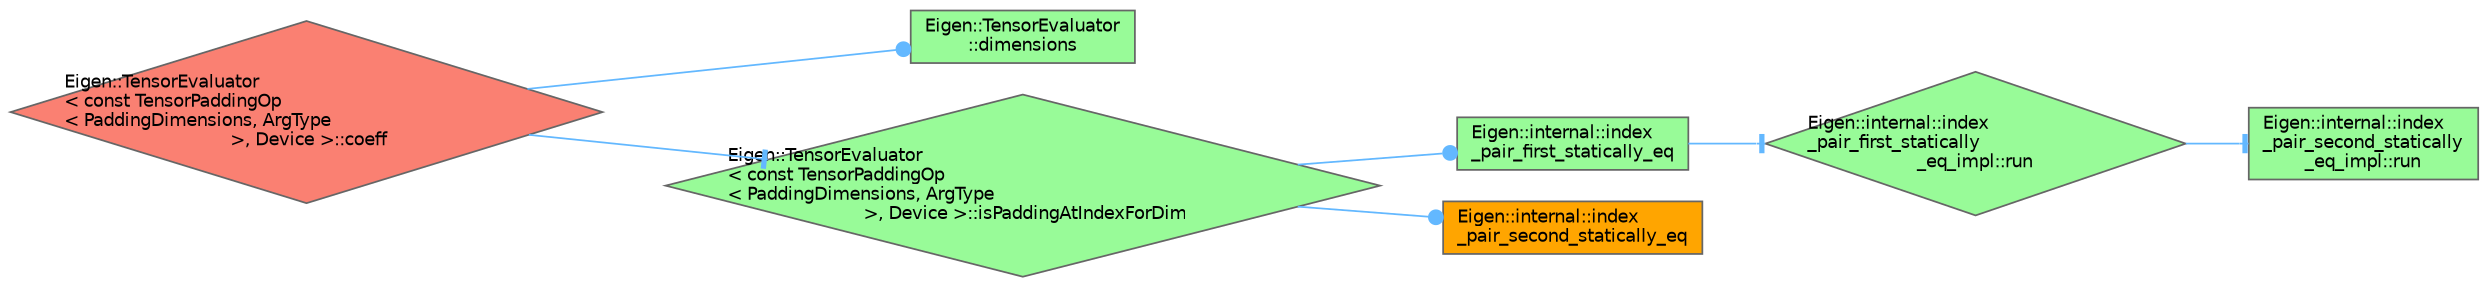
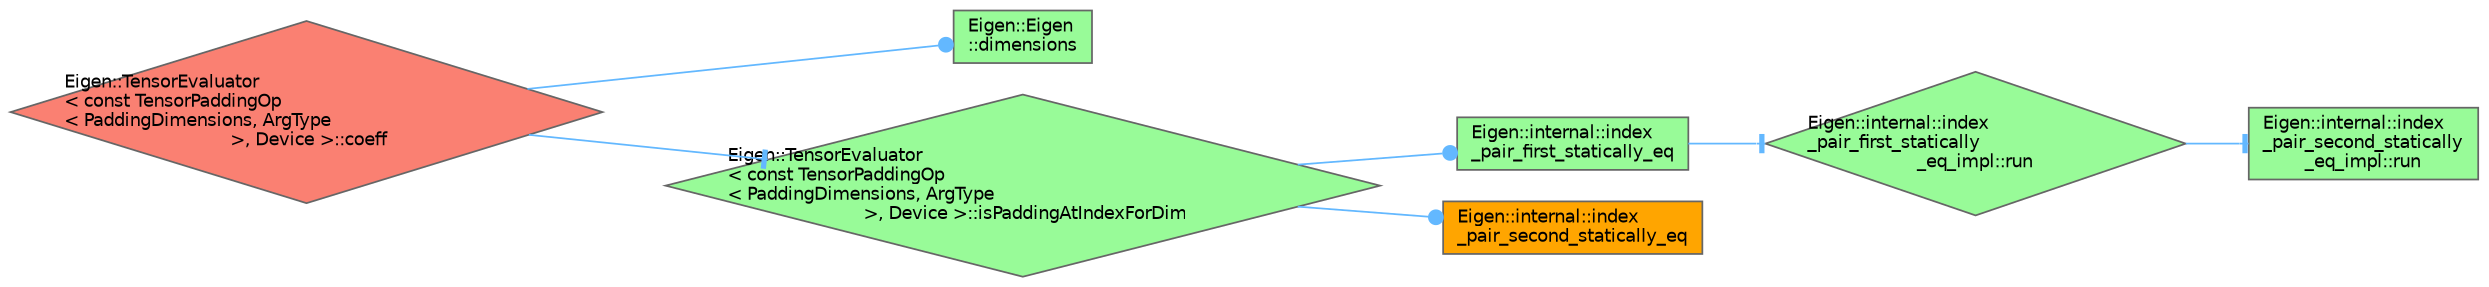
(1023, 37) -> (1023, 37)
